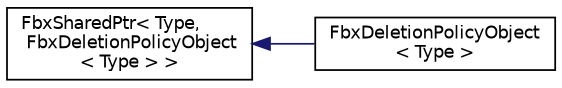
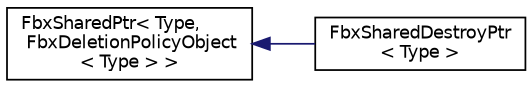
(435, 44) -> (420, 44)
